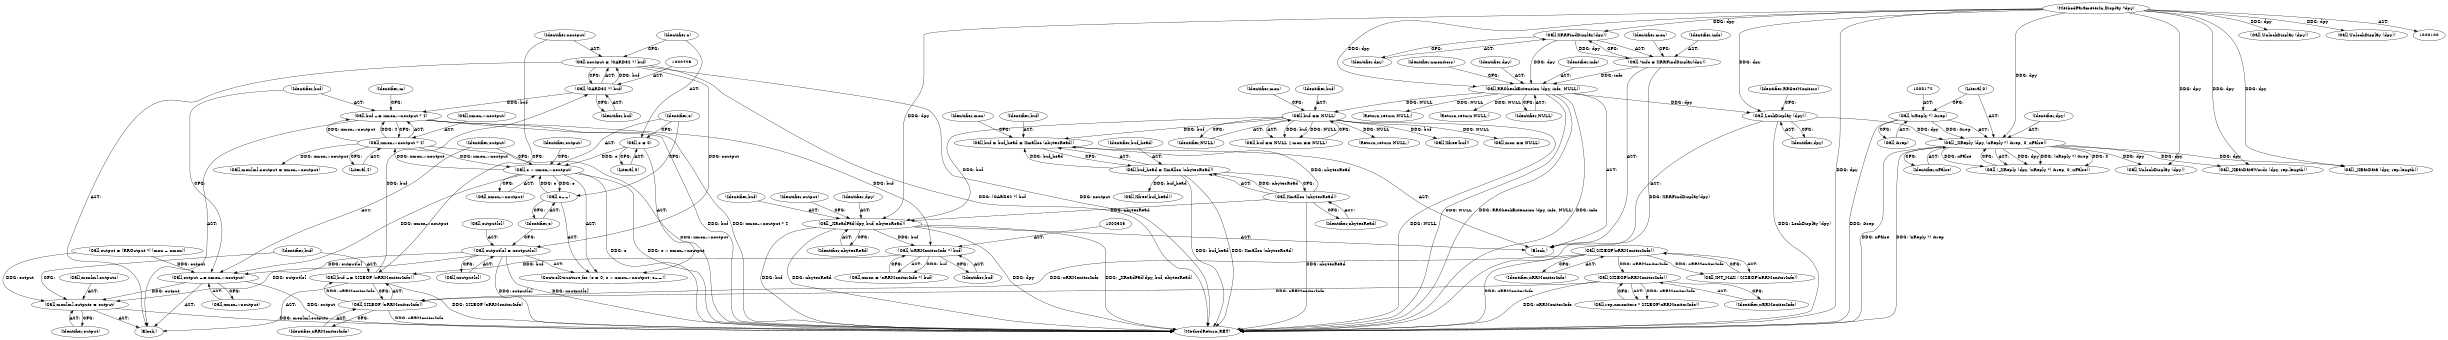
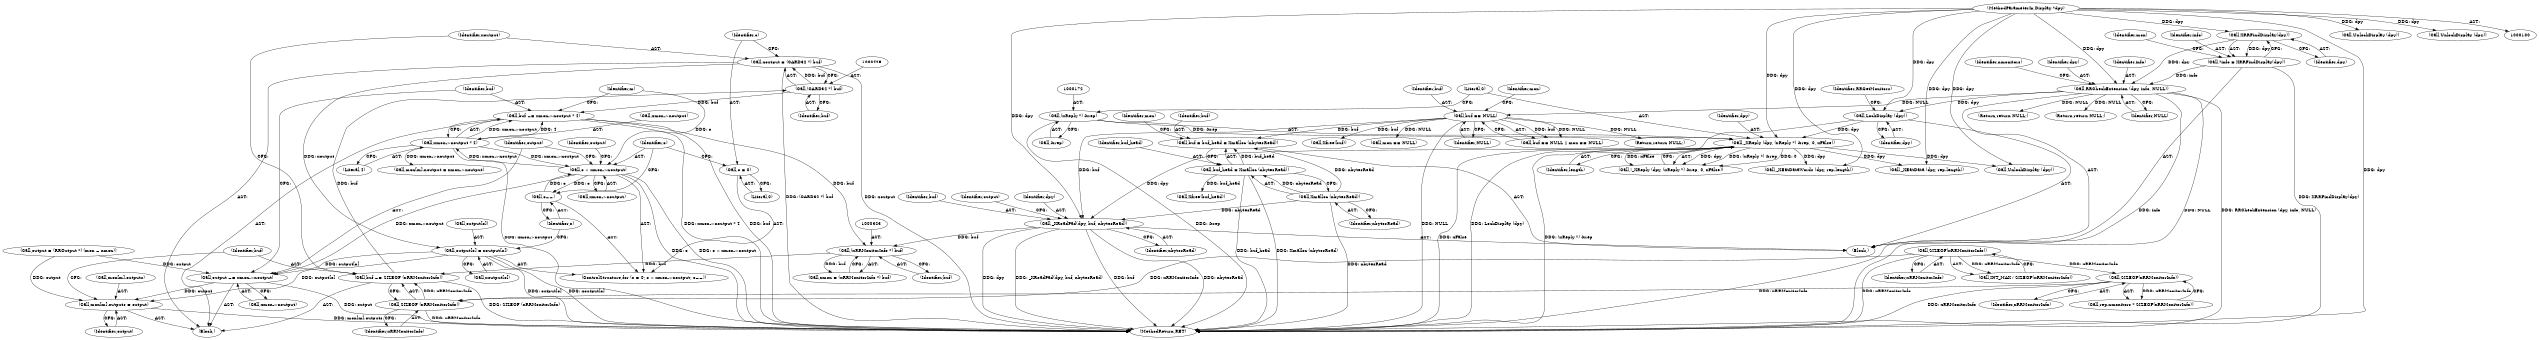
none -> (1405, 150)
(597, 156) -> (690, 131)
(1932, 170) -> (1565, 170)
